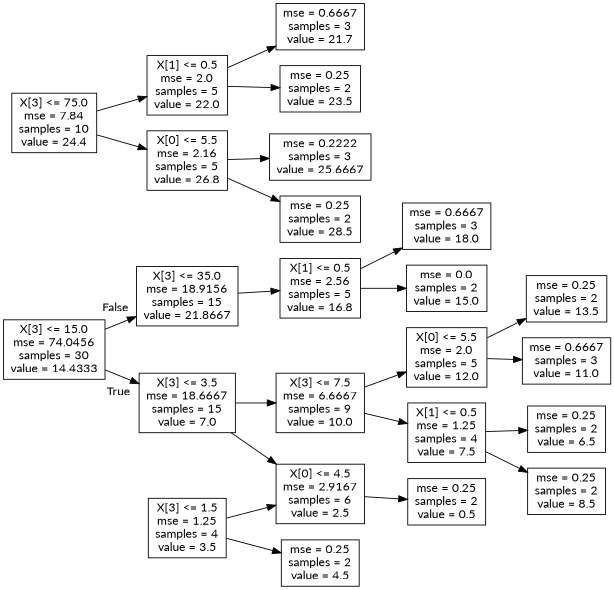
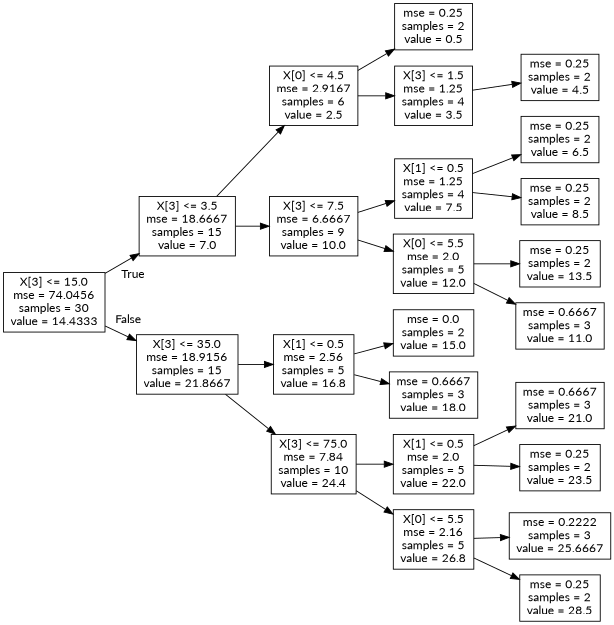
(320, 27) -> (560, 406)
none -> (247, 411)
(247, 513) -> (372, 96)
